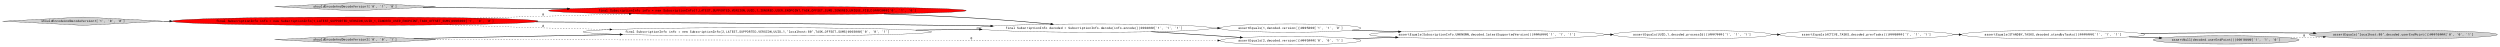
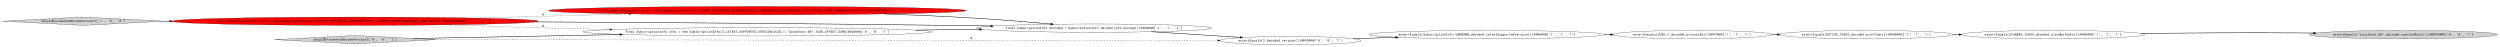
(355, 7) -> none
(1291, 28) -> none
(2226, 40) -> none
